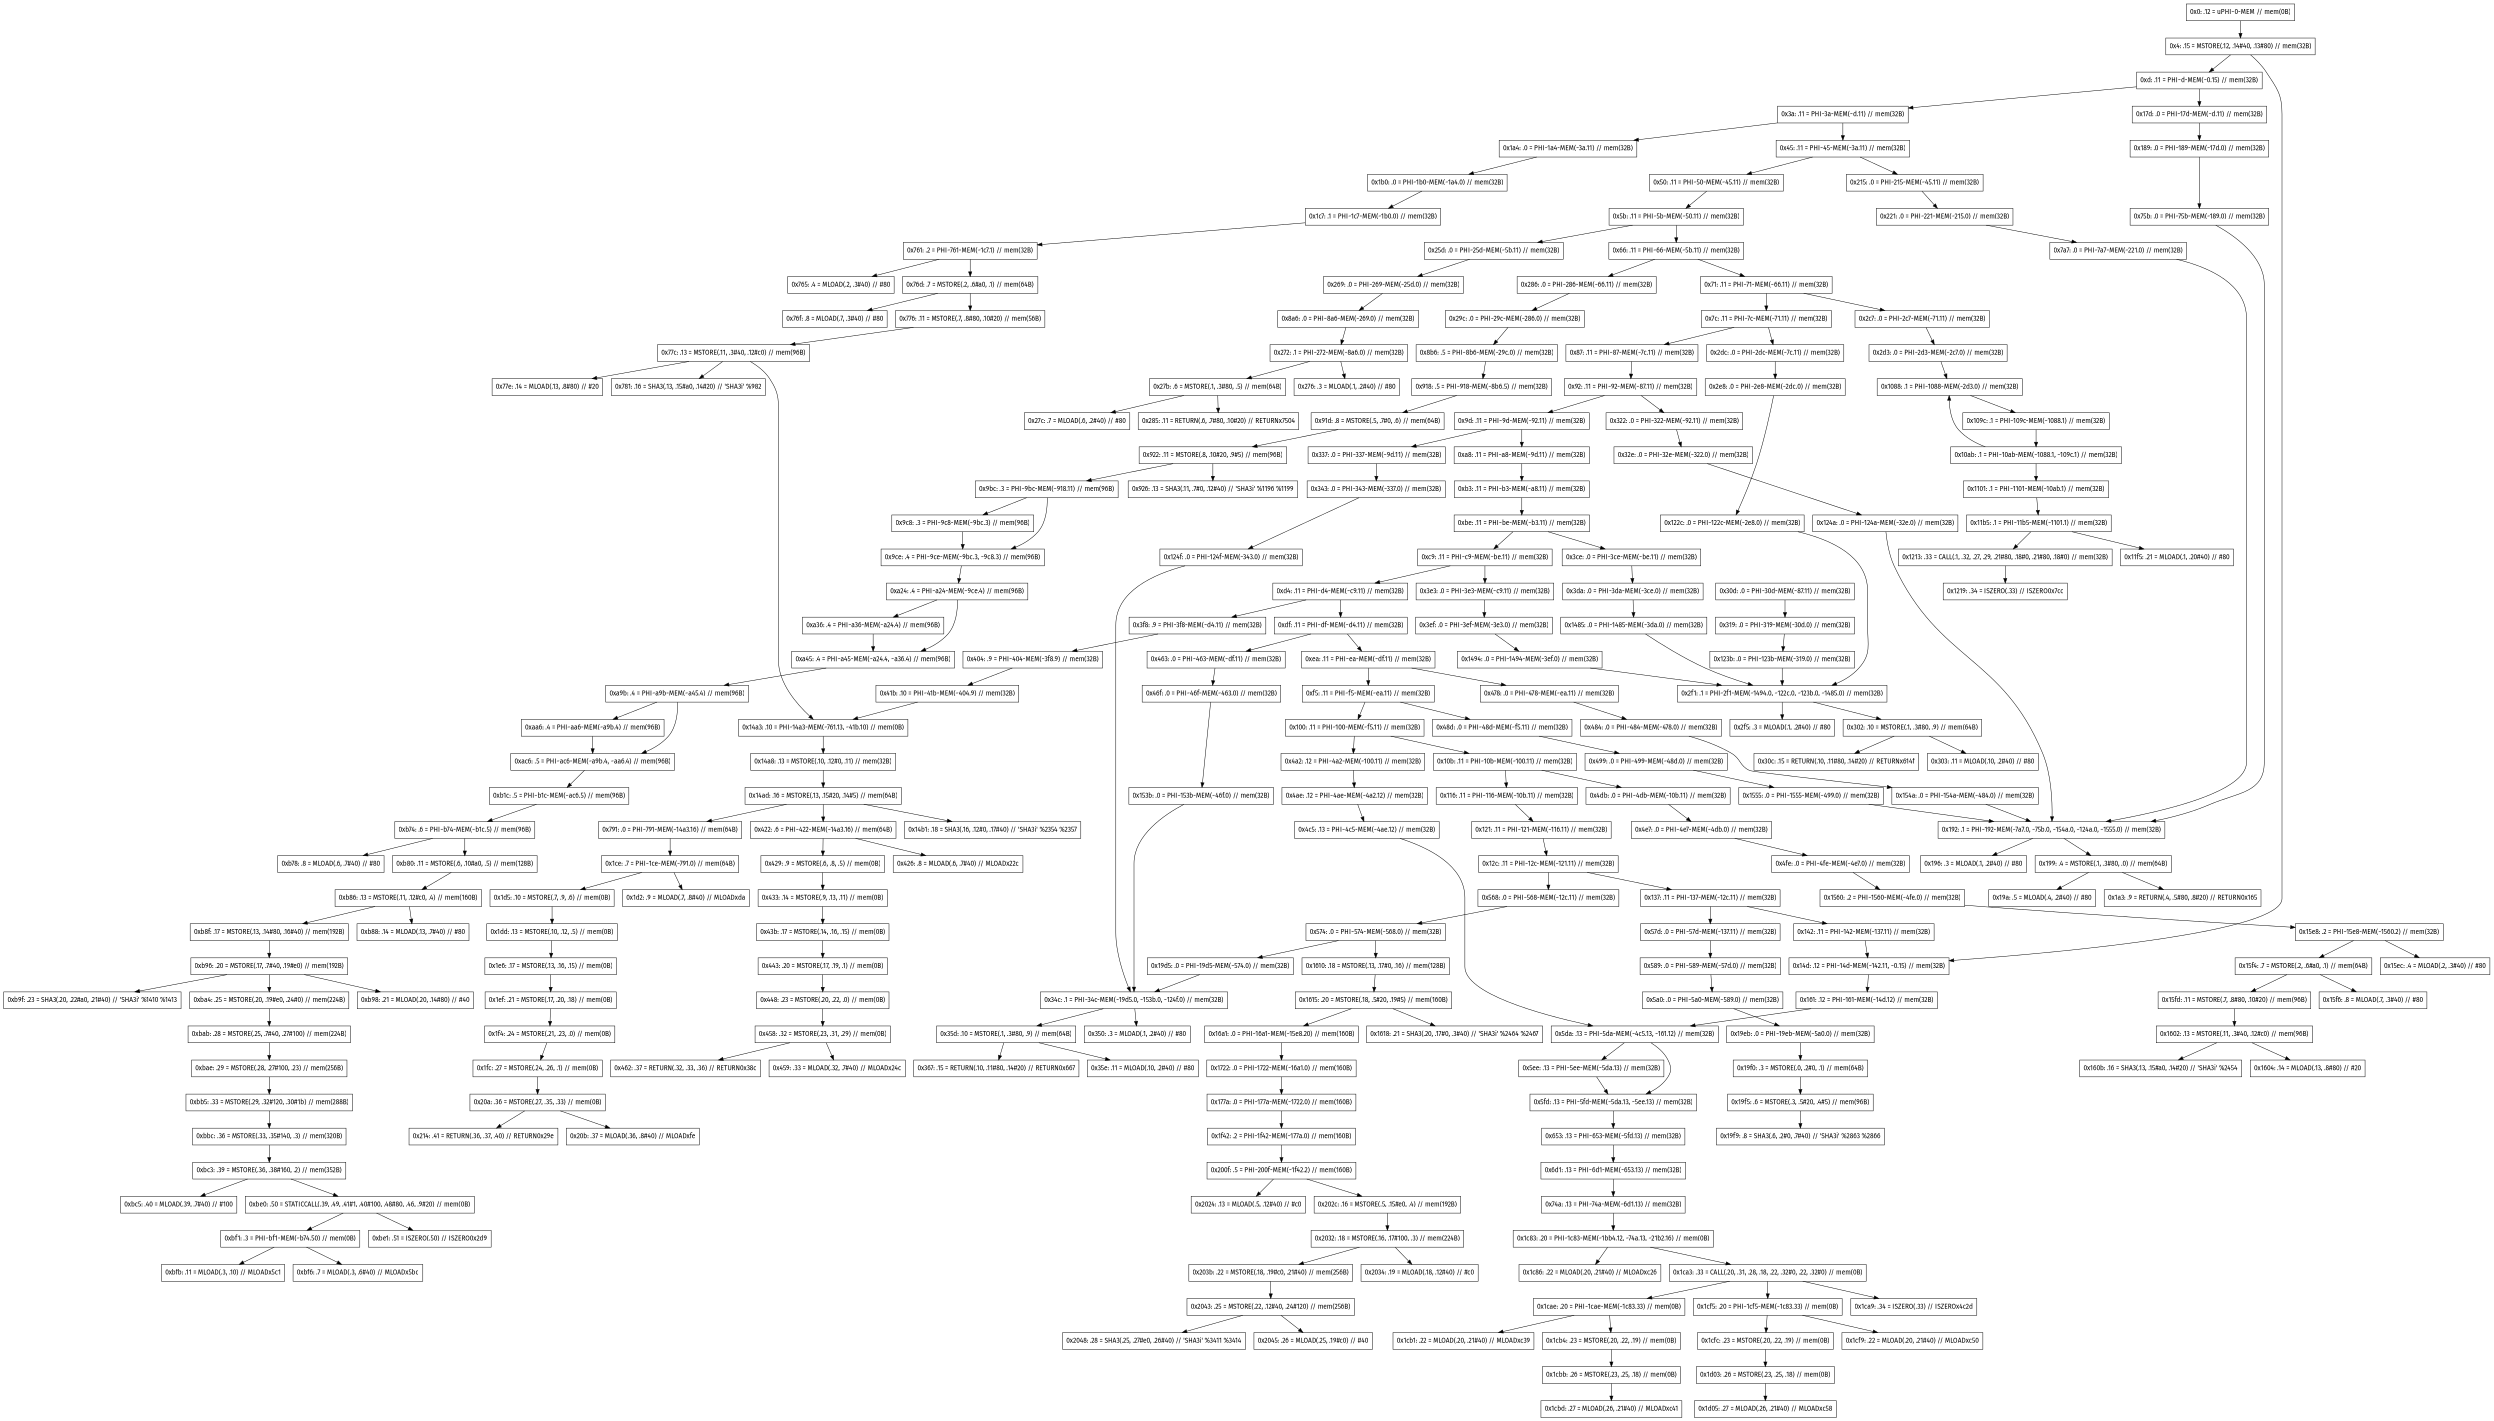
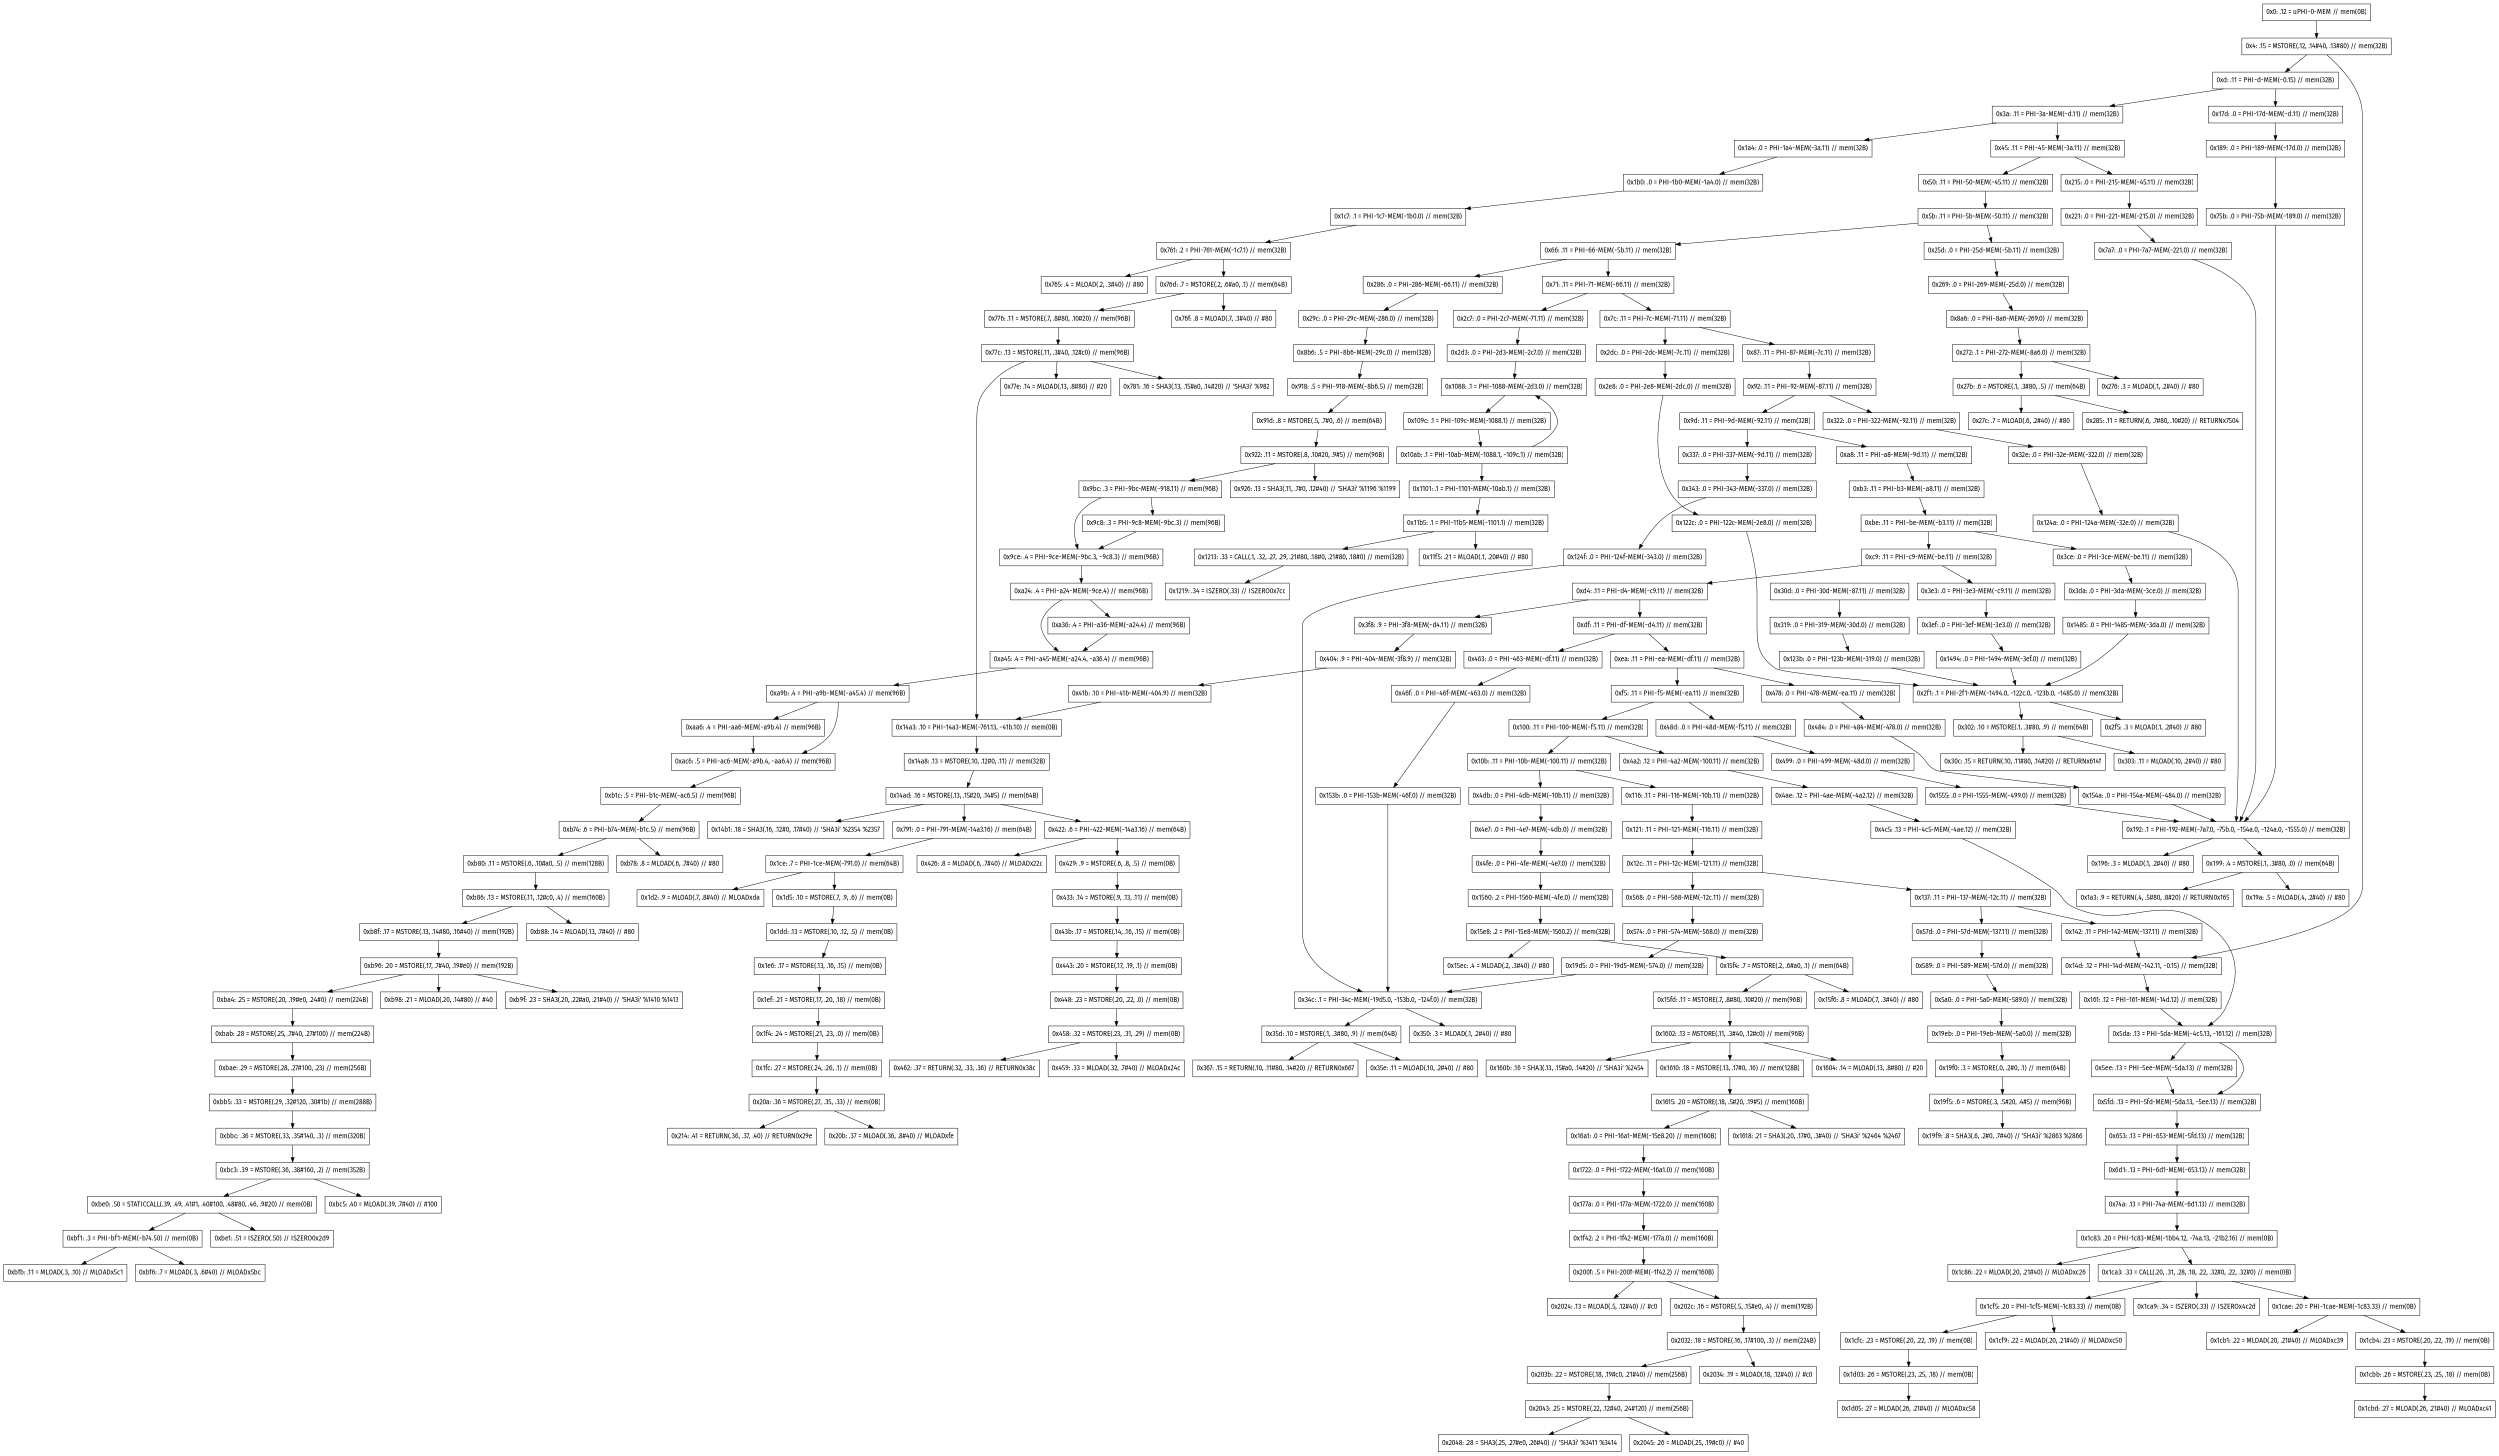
(970, 319) -> (1059, 319)
(1376, 947) -> (1730, 1049)
